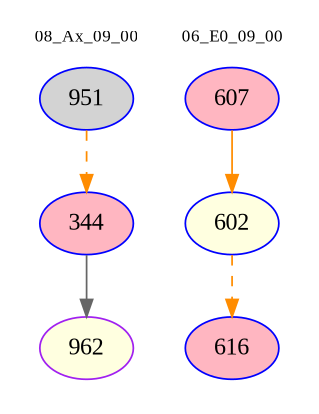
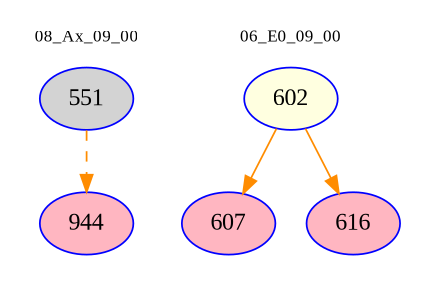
(87, 99) -> (87, 99)
(232, 153) -> (264, 153)
(87, 223) -> (87, 223)
(232, 277) -> (318, 153)
(87, 348) -> none
